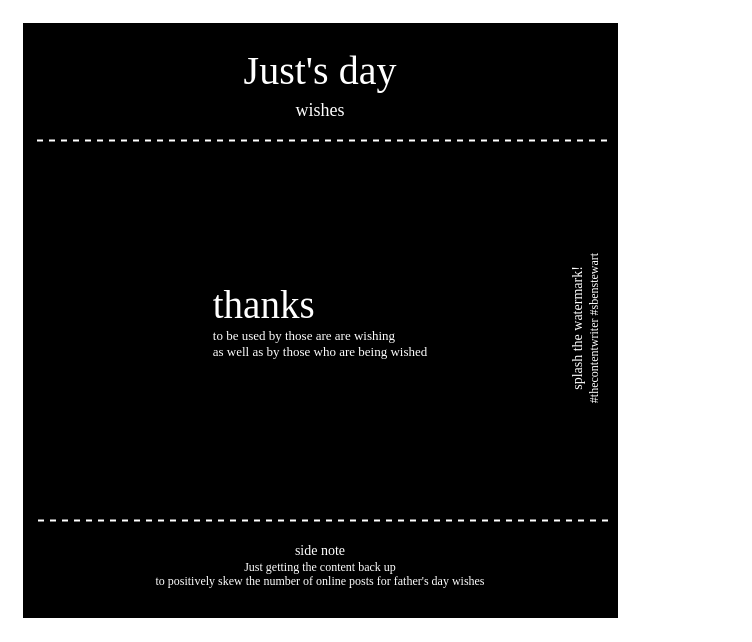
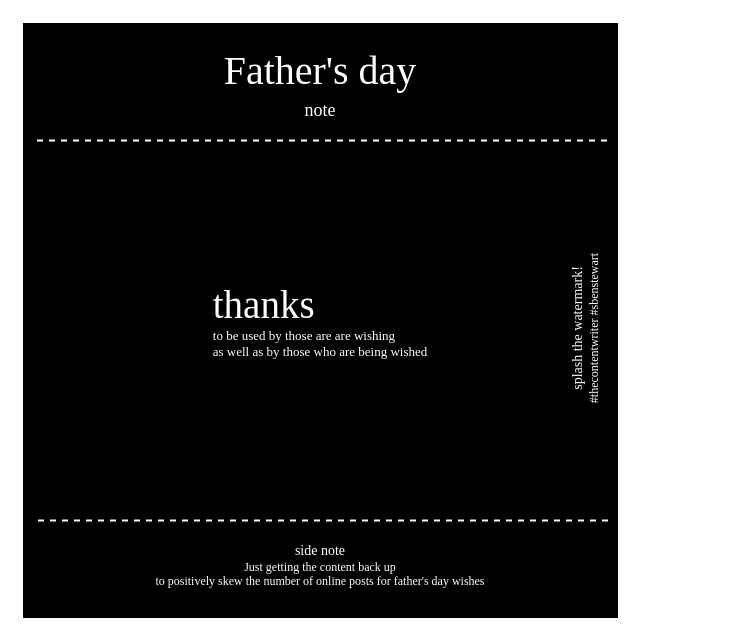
(321, 71) -> (321, 71)
(321, 111) -> (321, 111)
